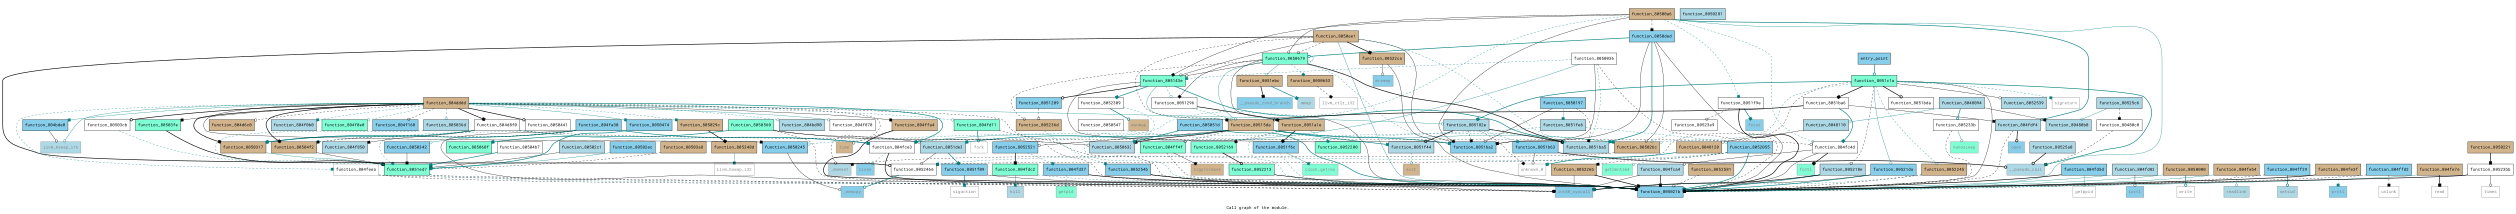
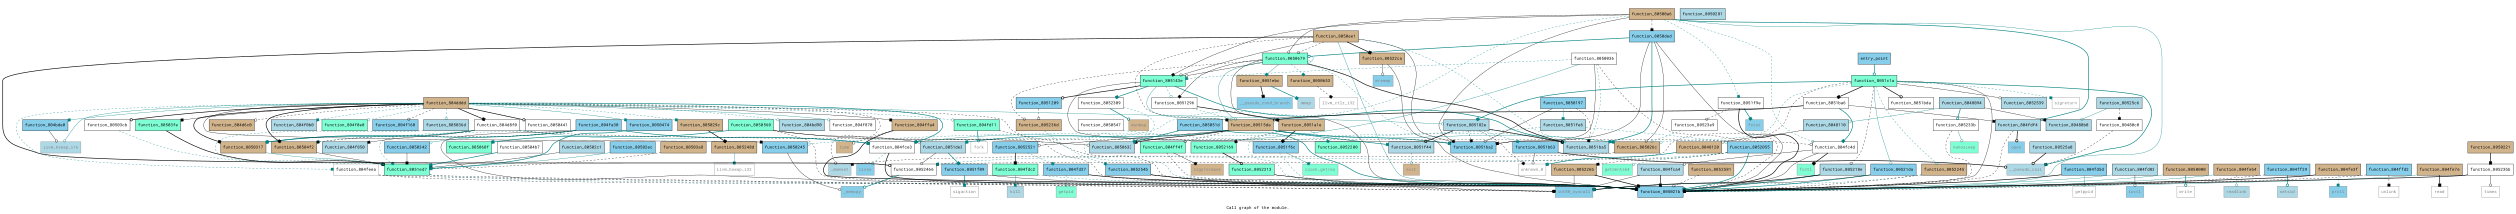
(1273, 69) -> (1273, 69)
